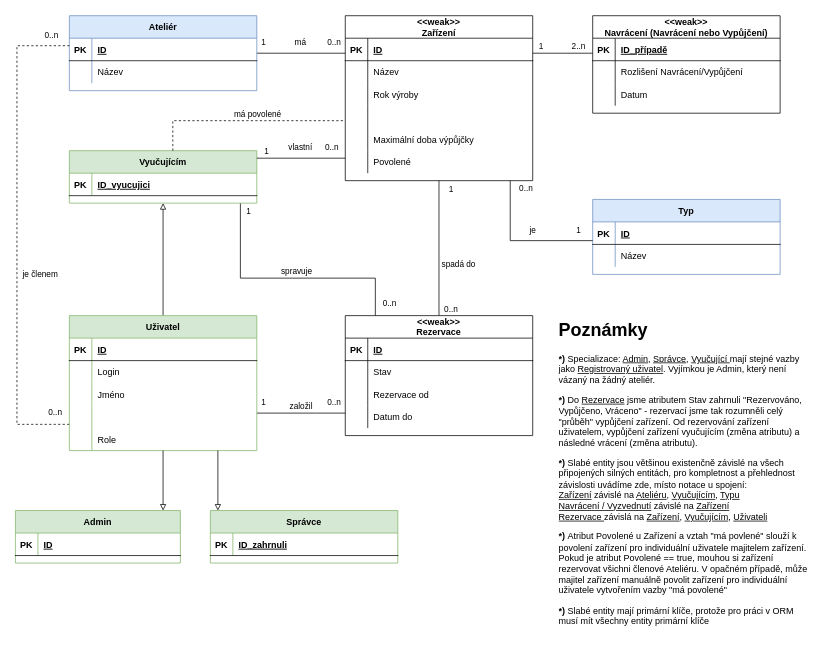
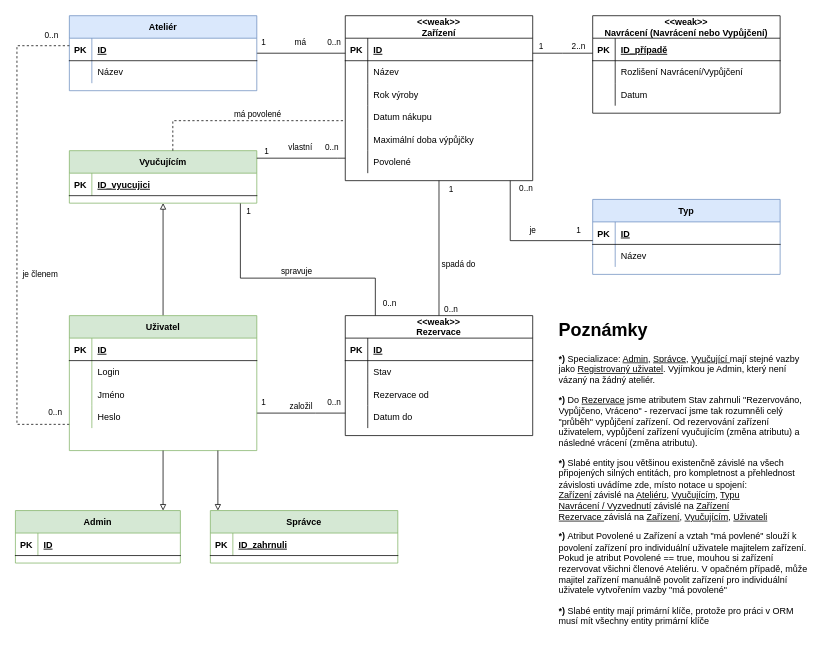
none -> (450, 117)
none -> (174, 417)
(174, 439) -> none
